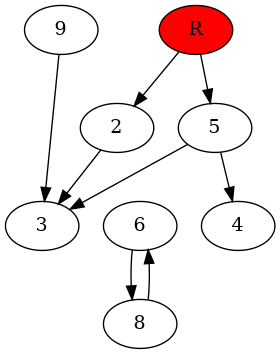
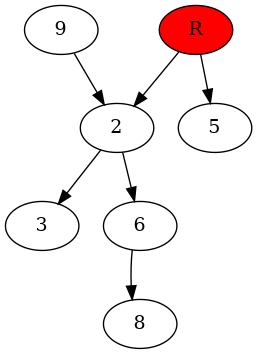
(52, 121) -> (86, 73)
(135, 173) -> none
(238, 226) -> none
(149, 282) -> (127, 170)
